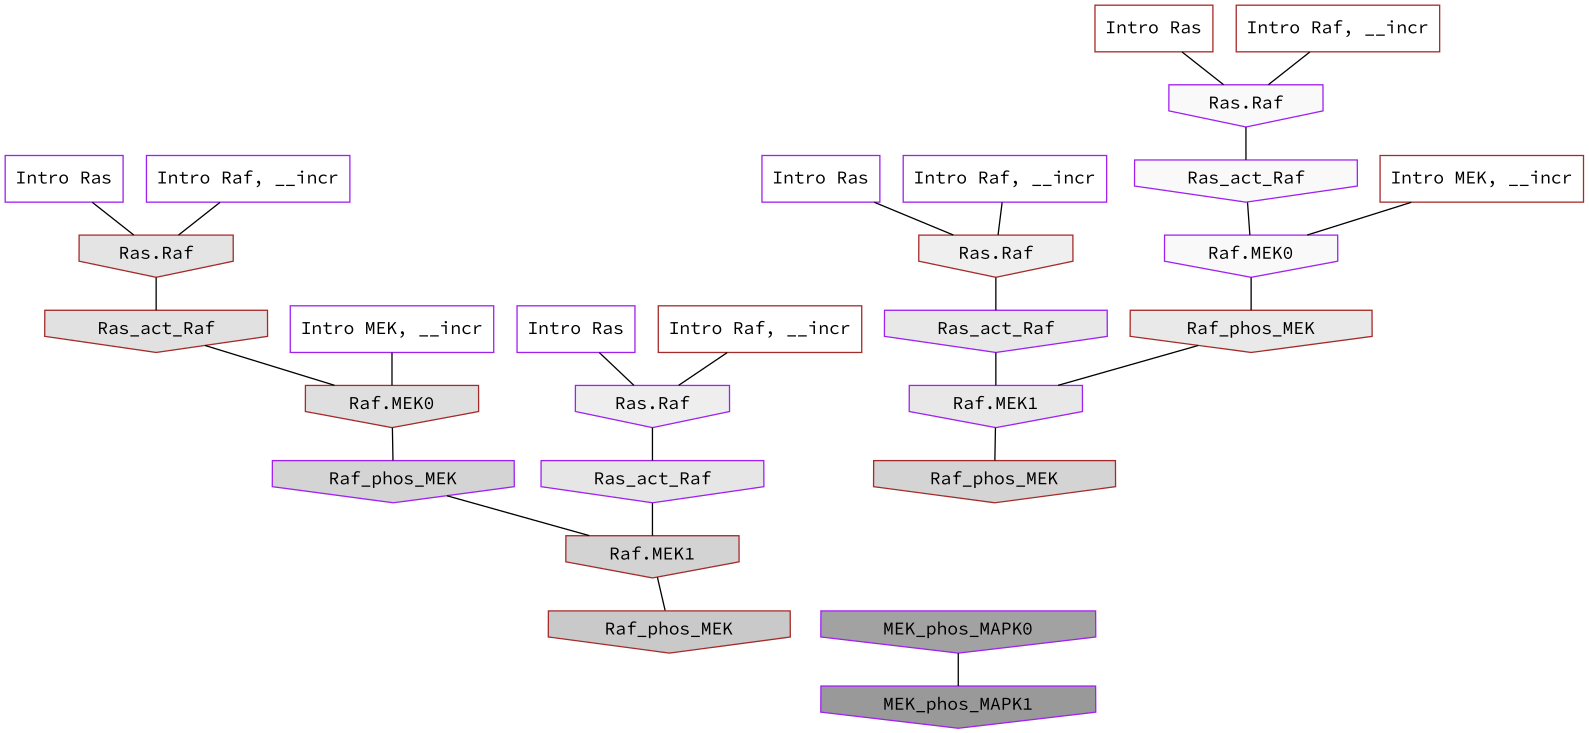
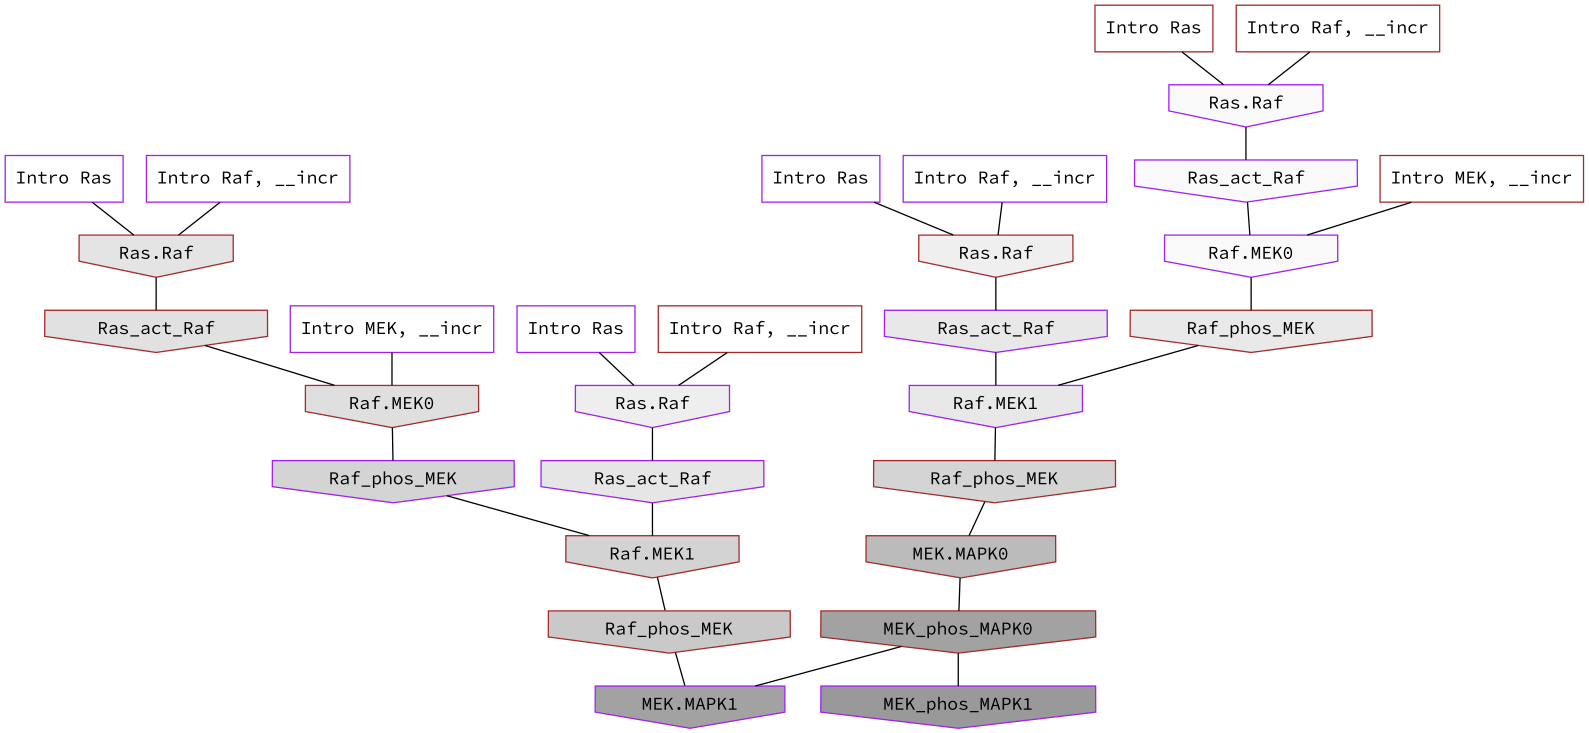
none -> (961, 555)
(958, 630) -> (958, 630)
none -> (690, 705)
